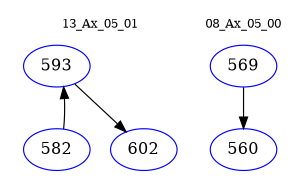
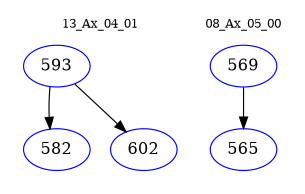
(100, 25) -> (100, 25)
(65, 114) -> (49, 102)
(244, 150) -> (244, 150)
